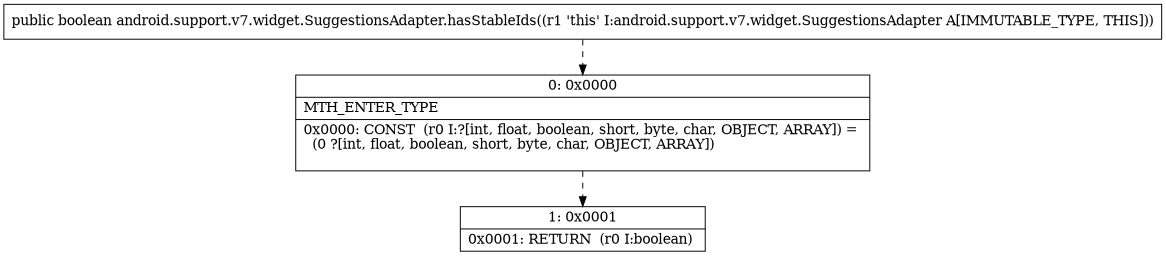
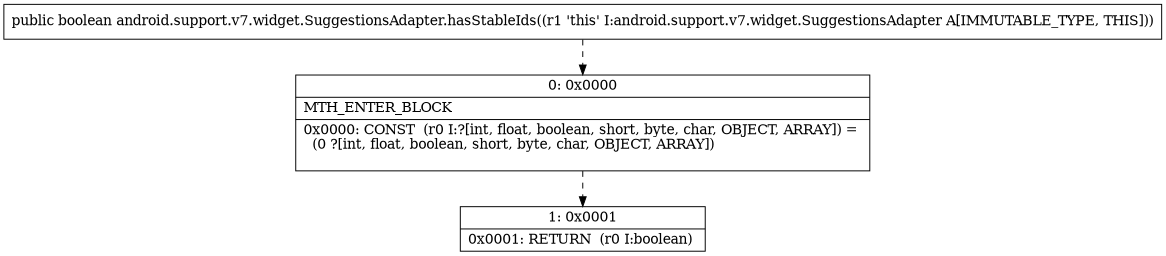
(371, 108) -> (378, 108)
